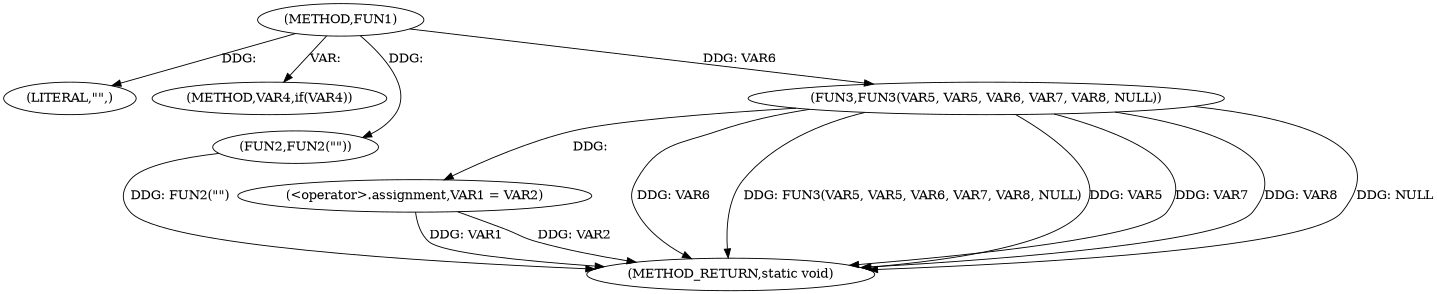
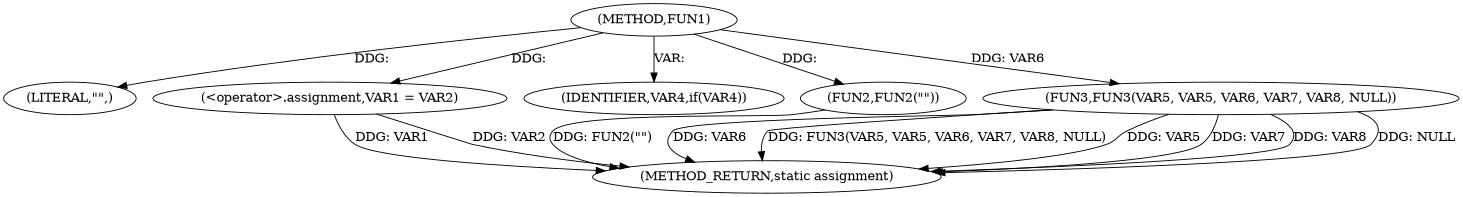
(269, 98) -> (654, 98)
(620, 123) -> (501, 57)
(731, 274) -> (767, 177)
